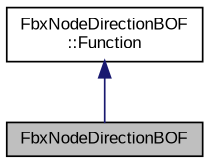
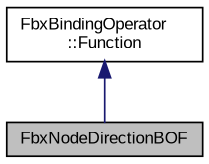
(105, 35) -> (105, 35)
